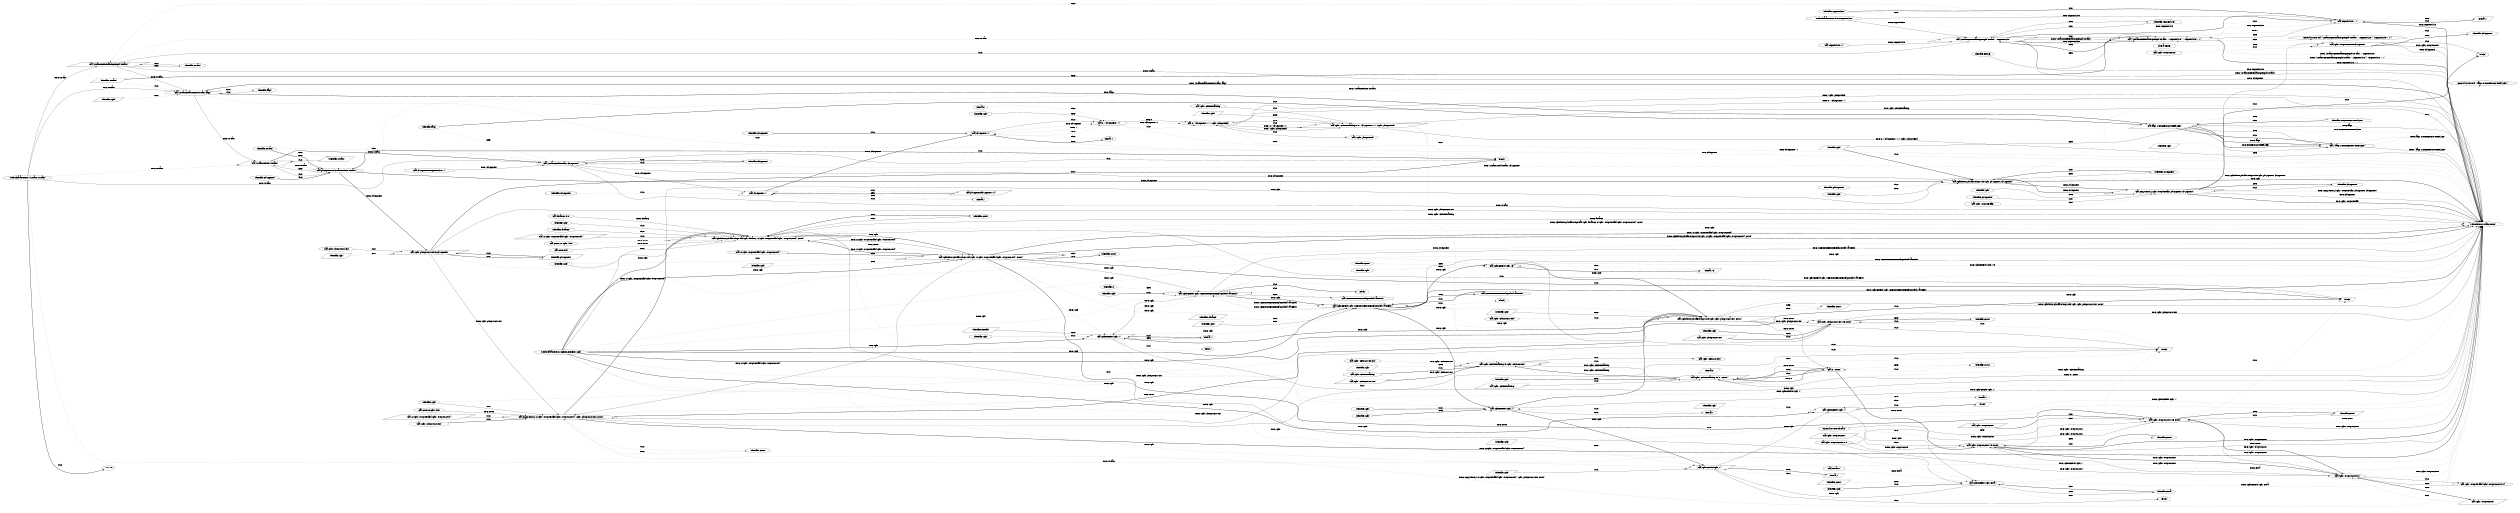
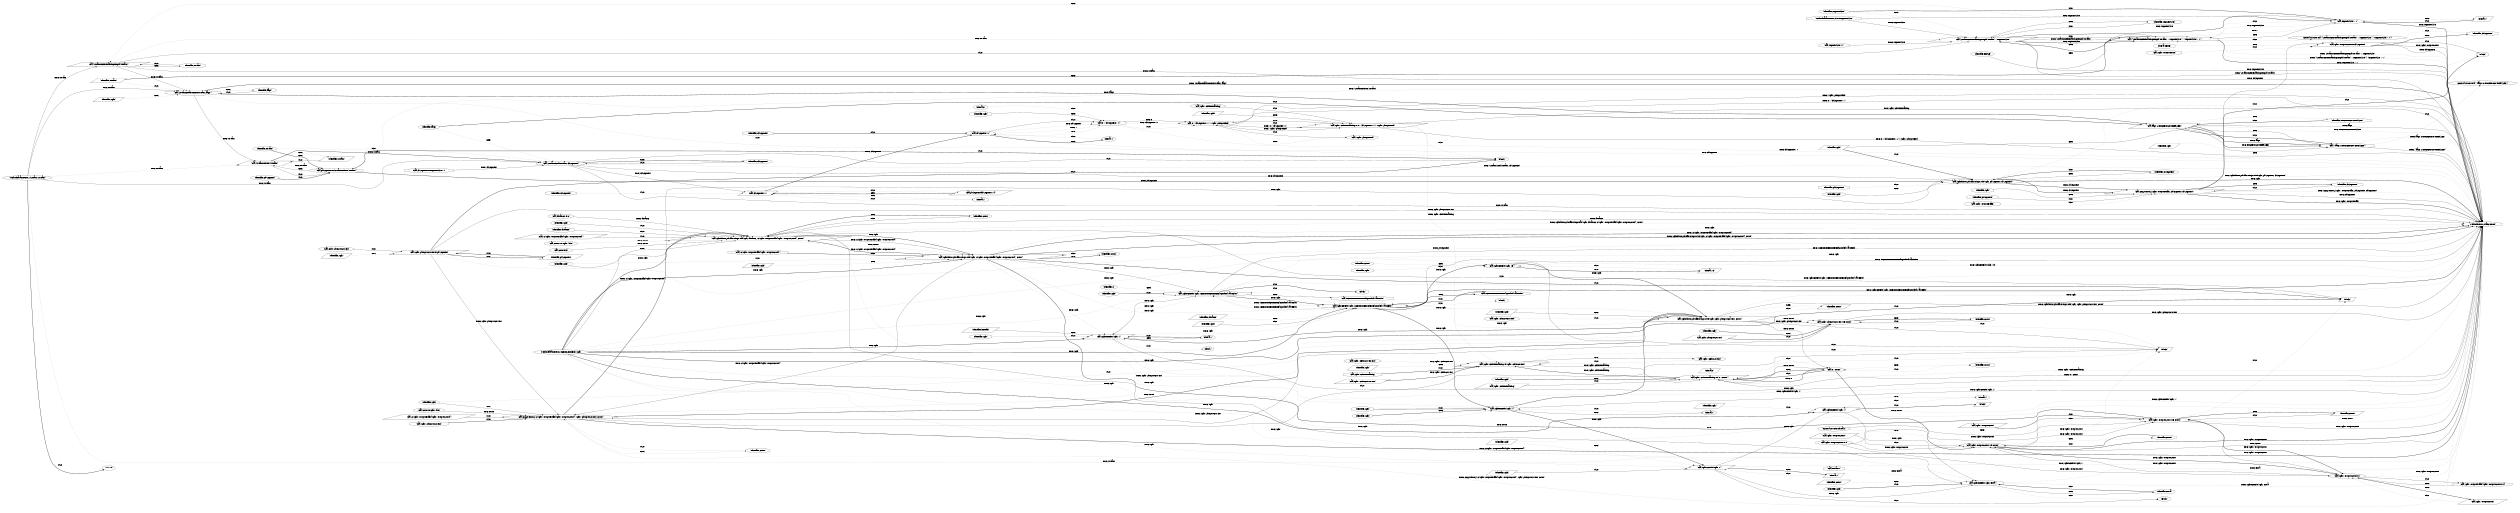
(2427, 114) -> (2427, 114)
(382, 211) -> none
